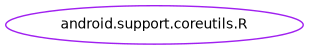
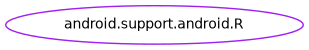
(154, 25) -> (154, 25)
